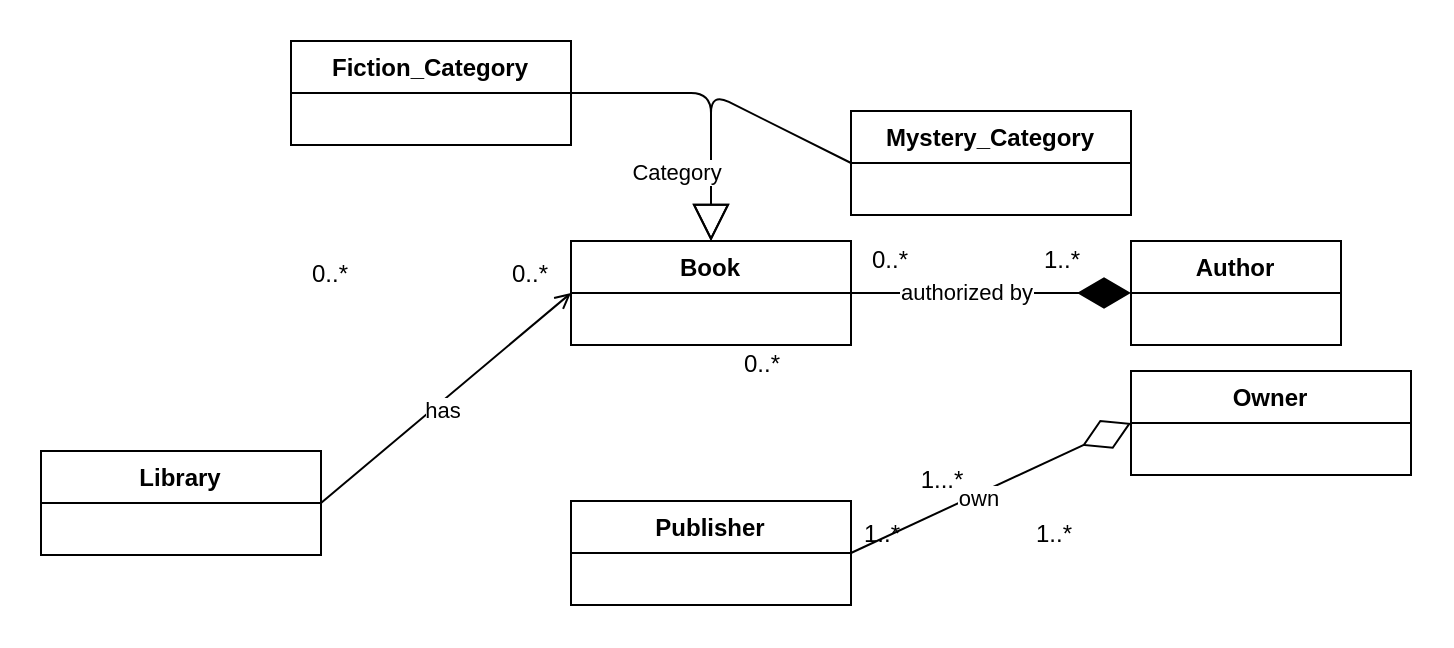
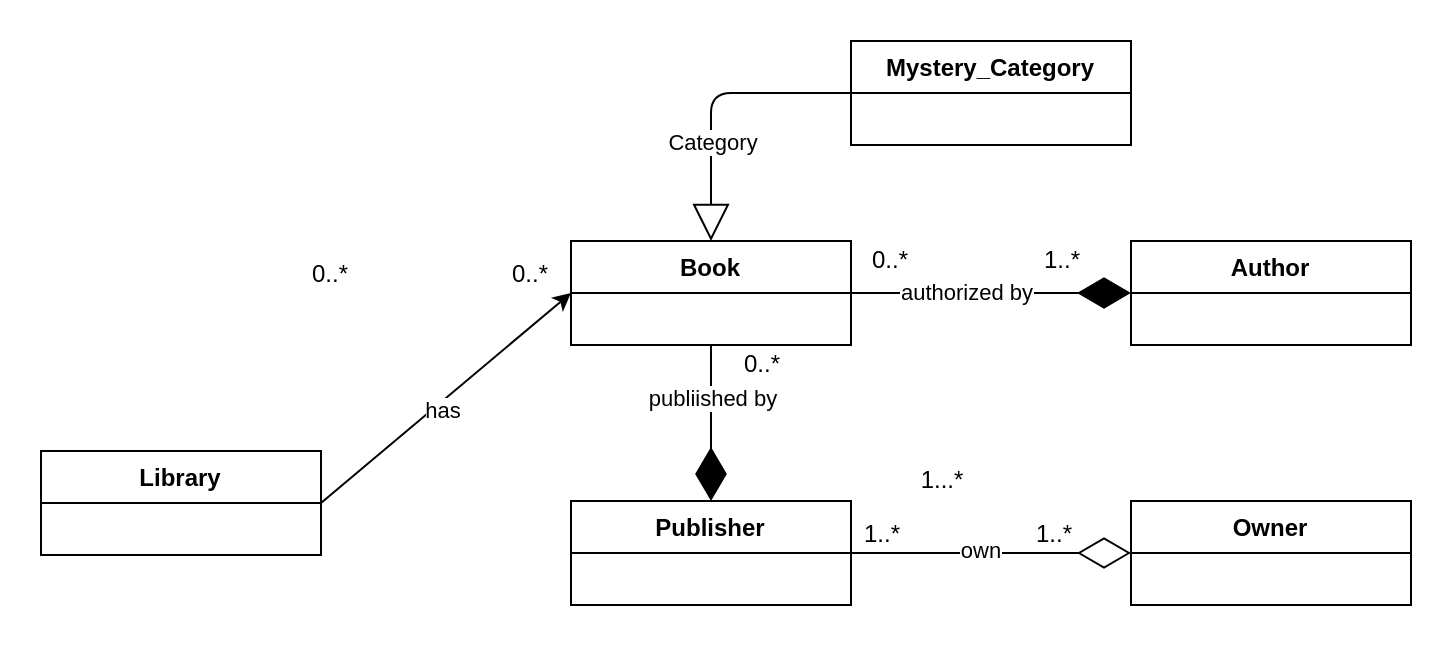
(431, 93) -> none
(641, 93) -> none
(991, 163) -> (991, 93)
(1236, 293) -> (1271, 293)
(563, 300) -> (560, 302)
none -> (711, 397)
(1271, 423) -> (1271, 553)
